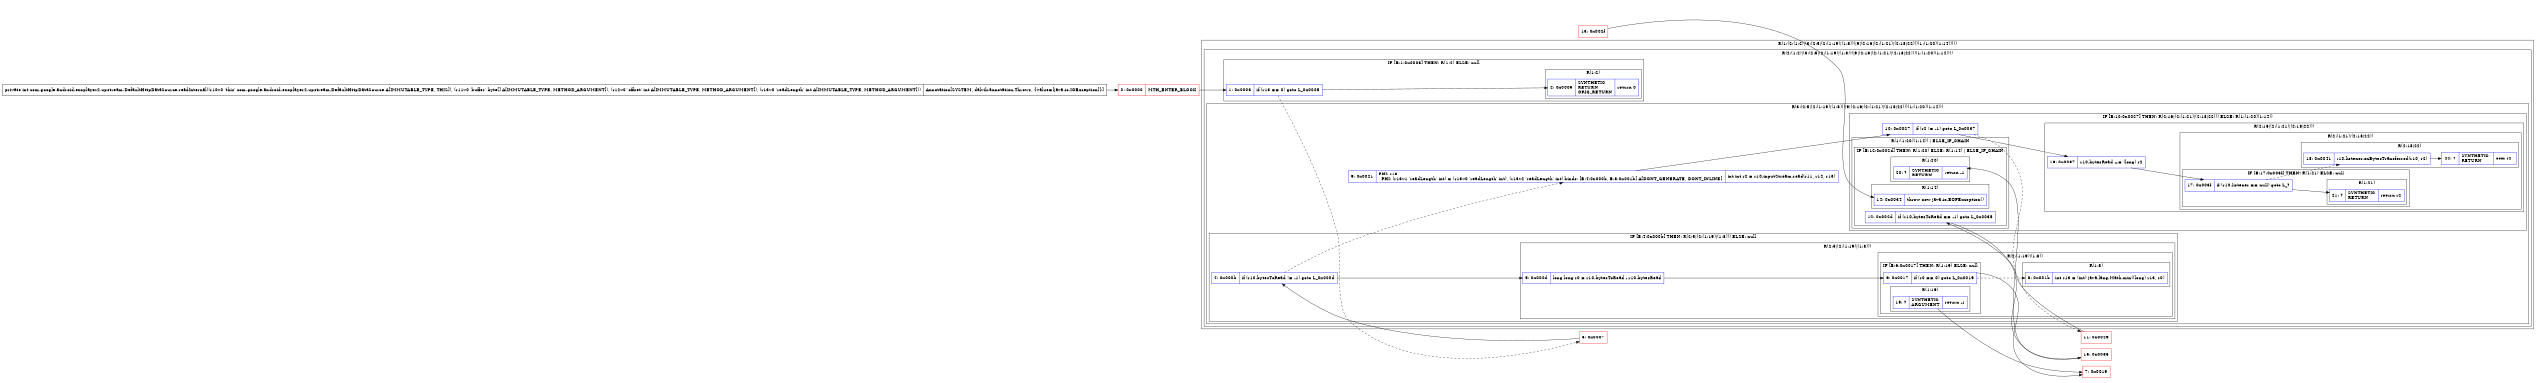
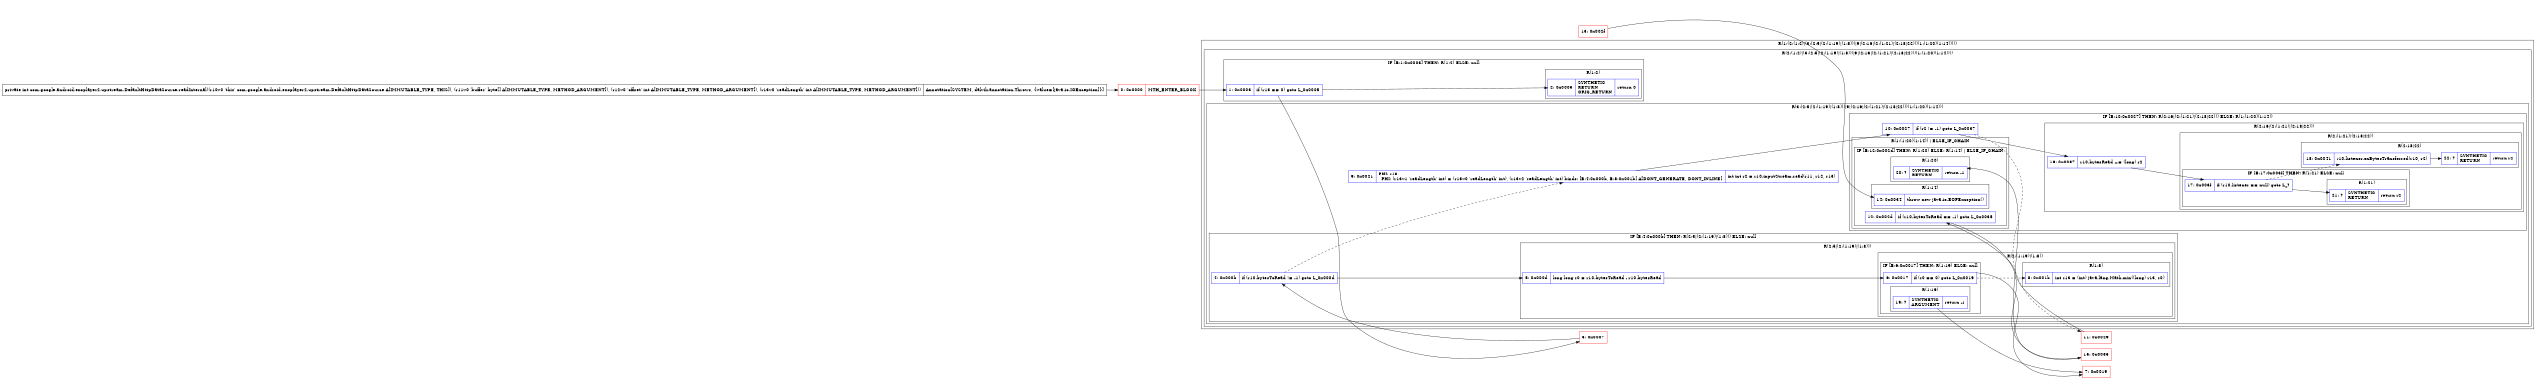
(2504, 158) -> (2503, 158)
(1343, 309) -> (1343, 309)
